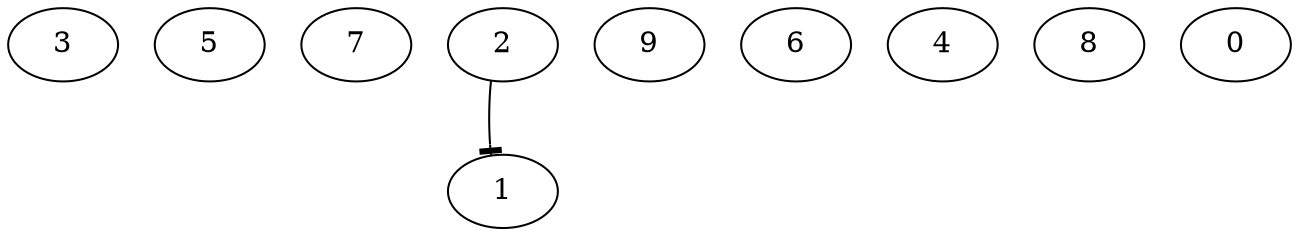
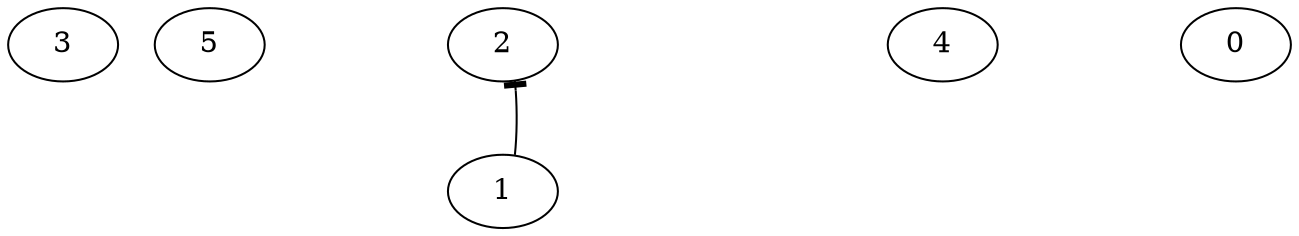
(356, 45) -> none
(650, 45) -> none
(796, 45) -> none
(1089, 45) -> none
(489, 112) -> (517, 123)
